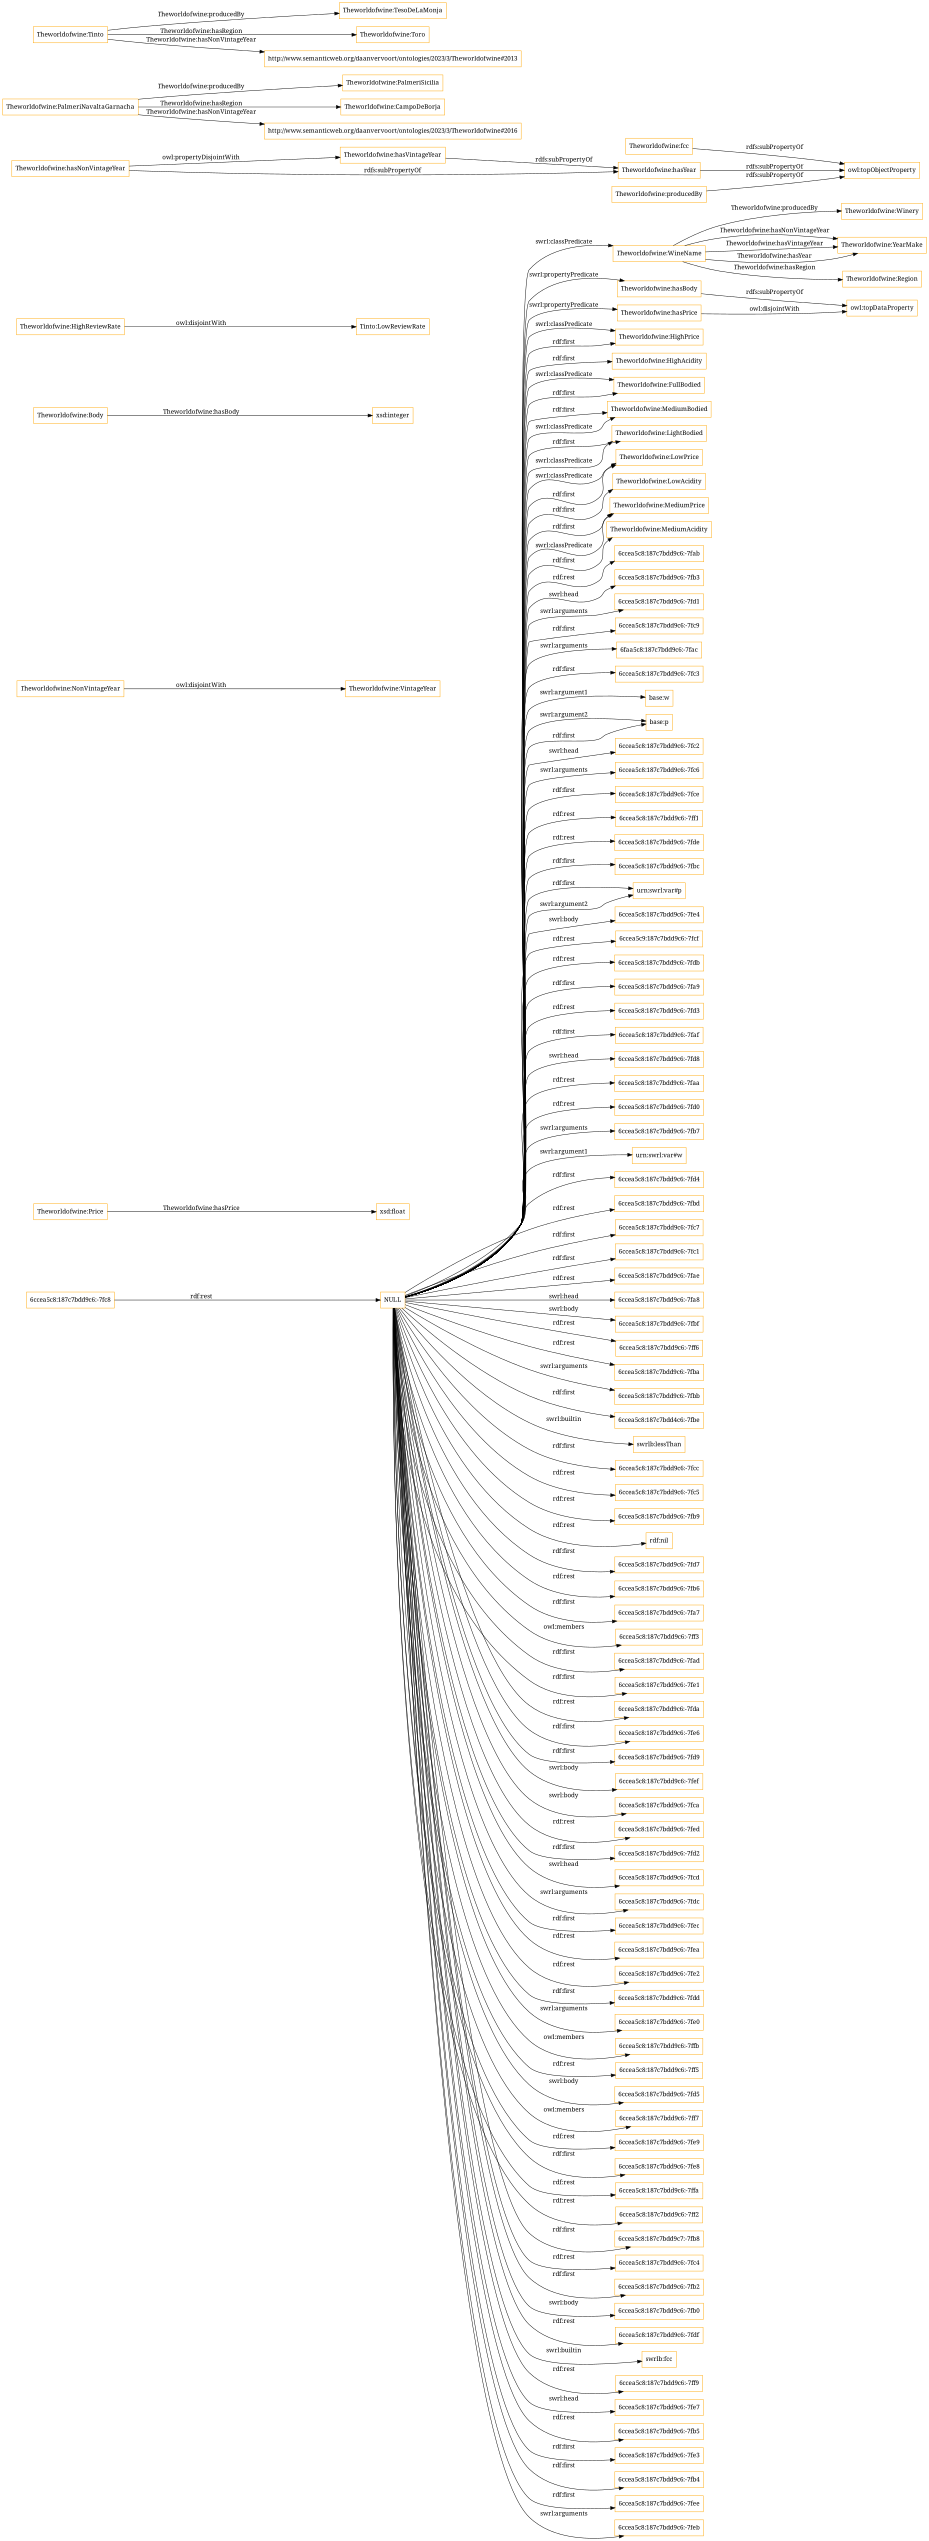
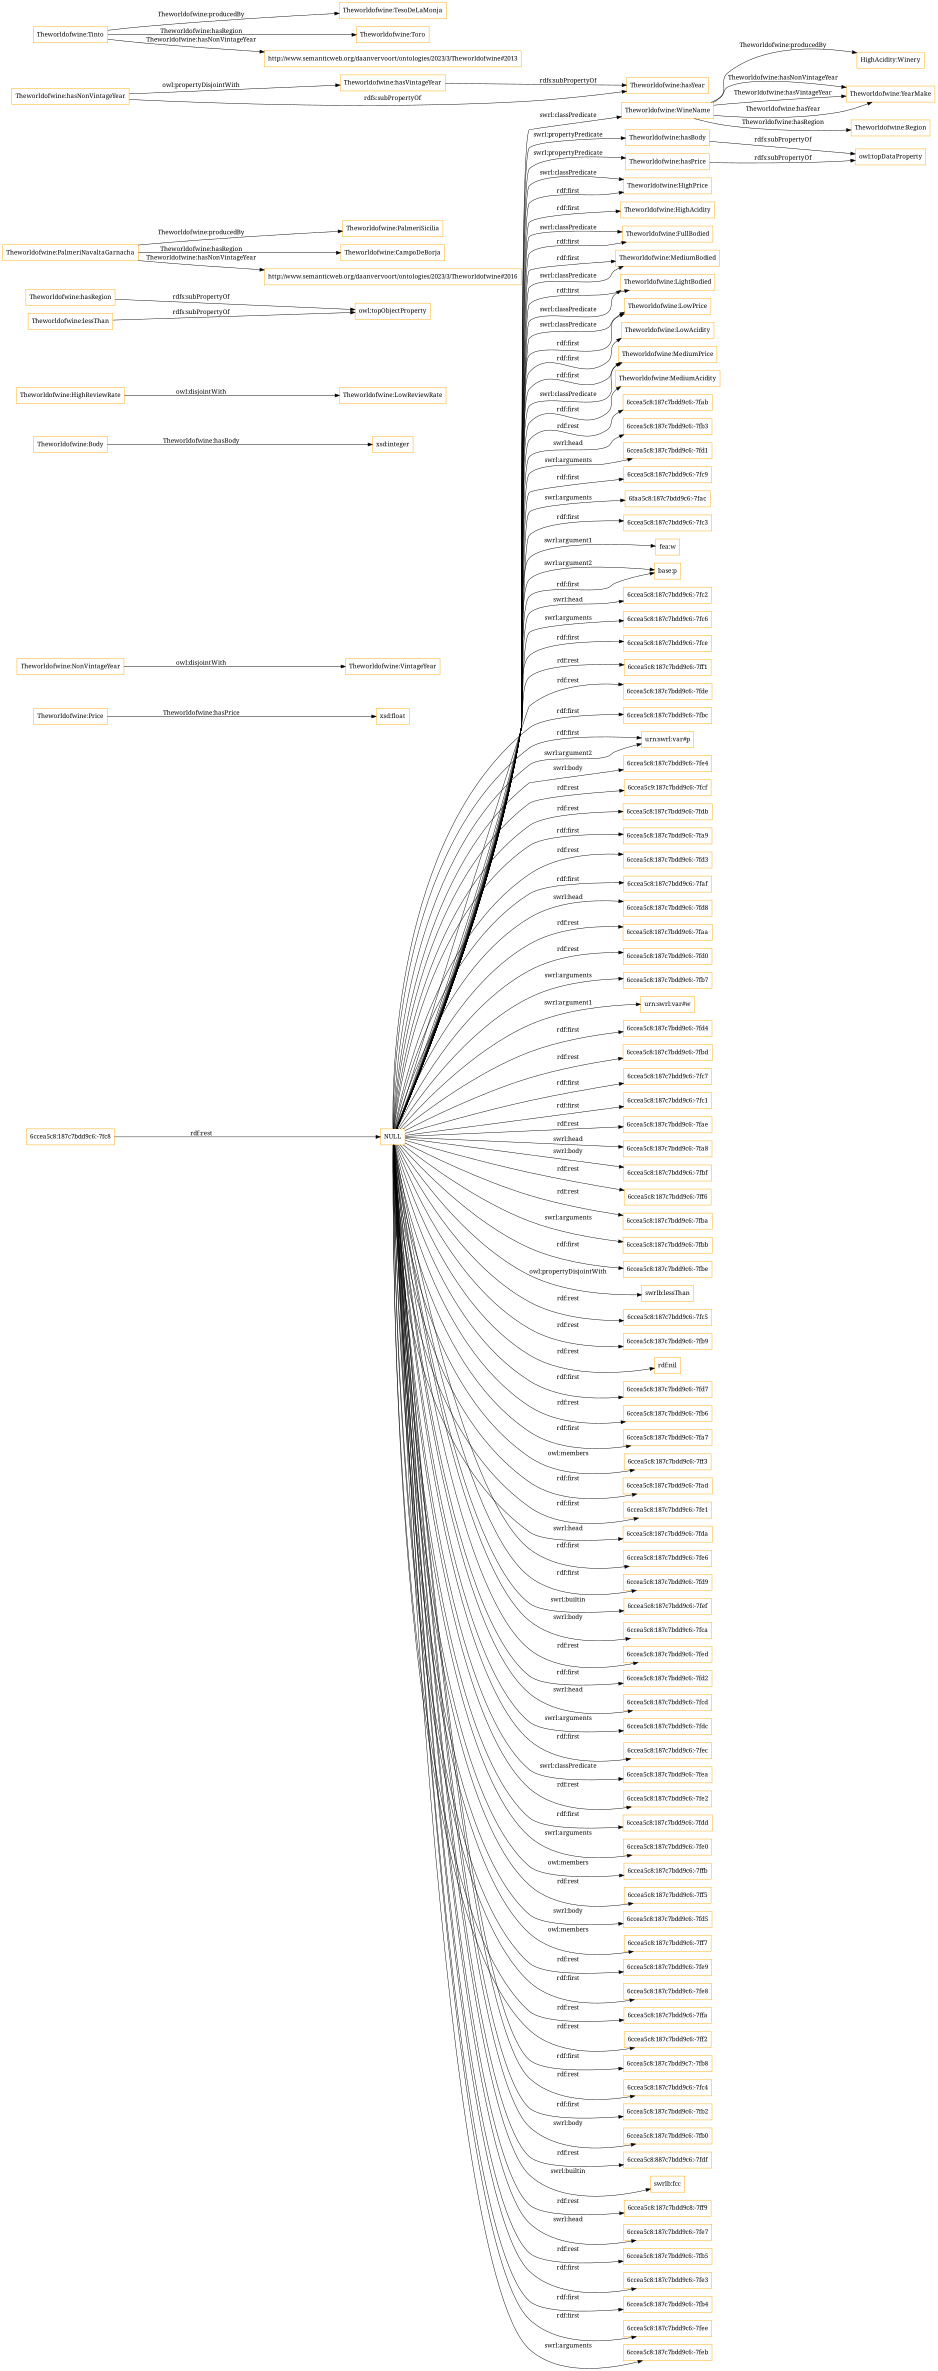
(659, 146) -> (70, 297)
(770, 170) -> none
(659, 194) -> (70, 321)
(882, 211) -> (891, 60)
(775, 309) -> (783, 158)
(393, 327) -> (393, 395)
(659, 698) -> (668, 547)
(564, 1419) -> (568, 1272)
(659, 1420) -> (668, 1269)
(659, 1469) -> none
(564, 1702) -> (568, 1529)
(564, 1768) -> (568, 1600)
(564, 1936) -> (568, 1766)
(659, 2335) -> (668, 2160)
(659, 2383) -> (668, 2208)
